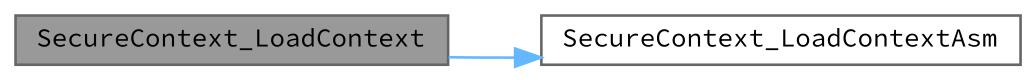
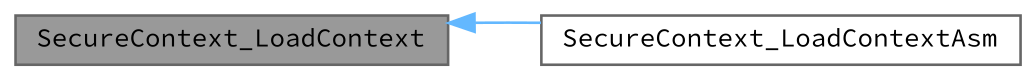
(482, 58) -> (508, 23)
